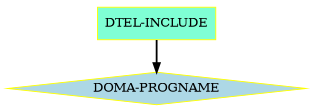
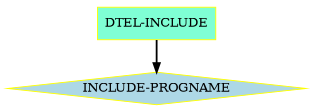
(157, 88) -> (157, 88)
